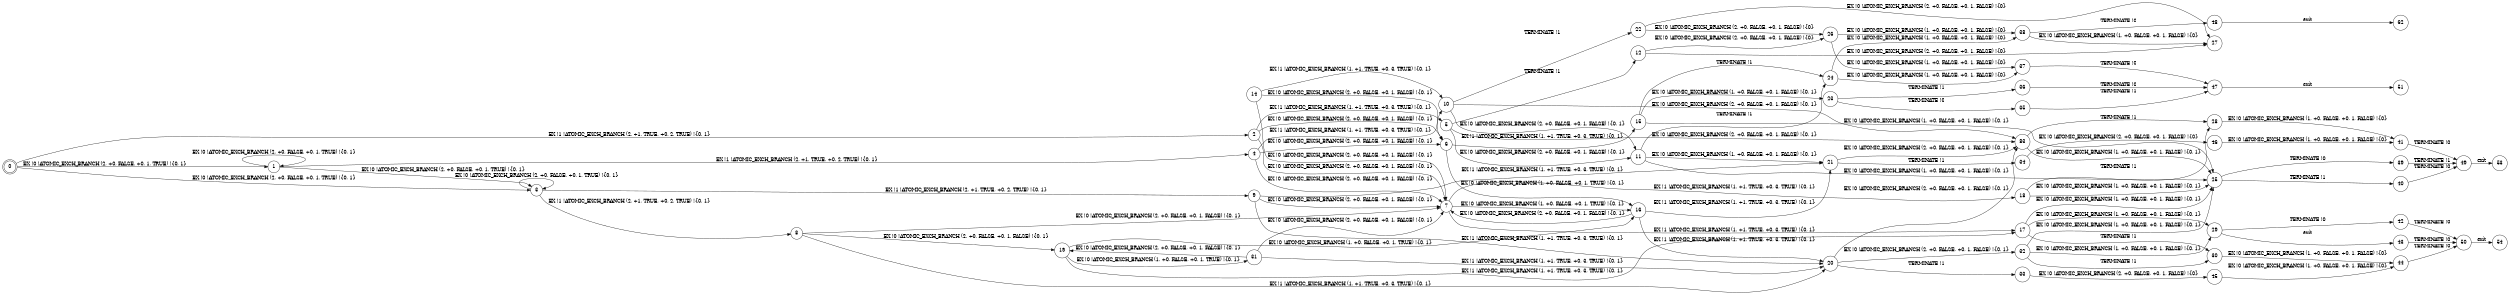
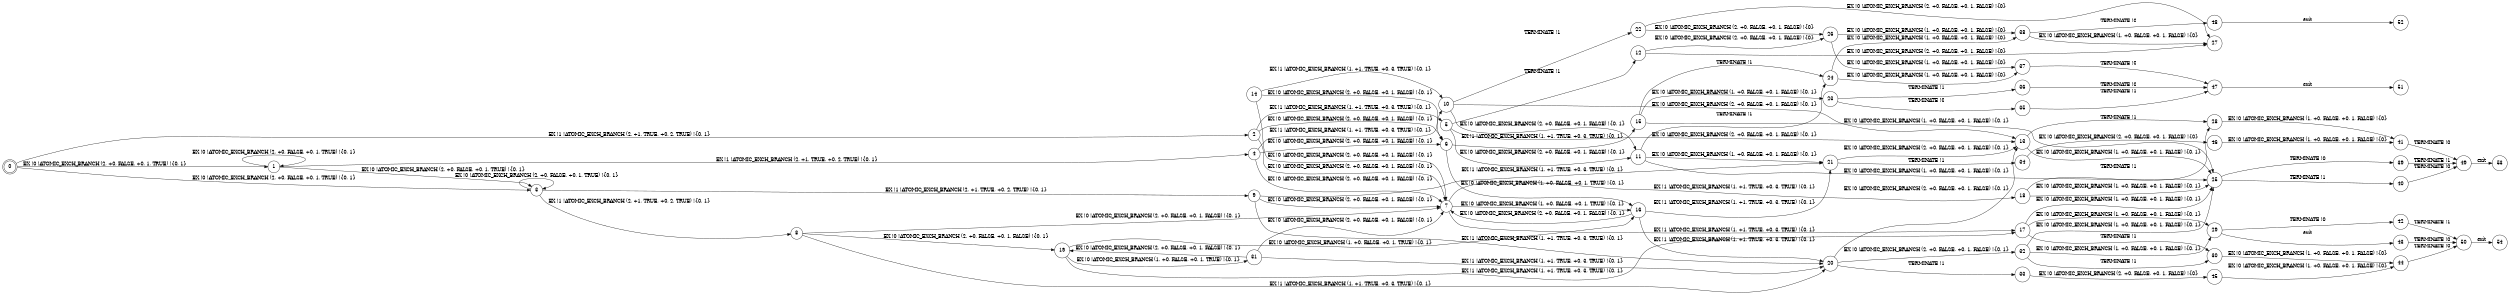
(2401, 23) -> (2401, 23)
(2022, 142) -> (2022, 142)
(2432, 222) -> (2432, 222)
